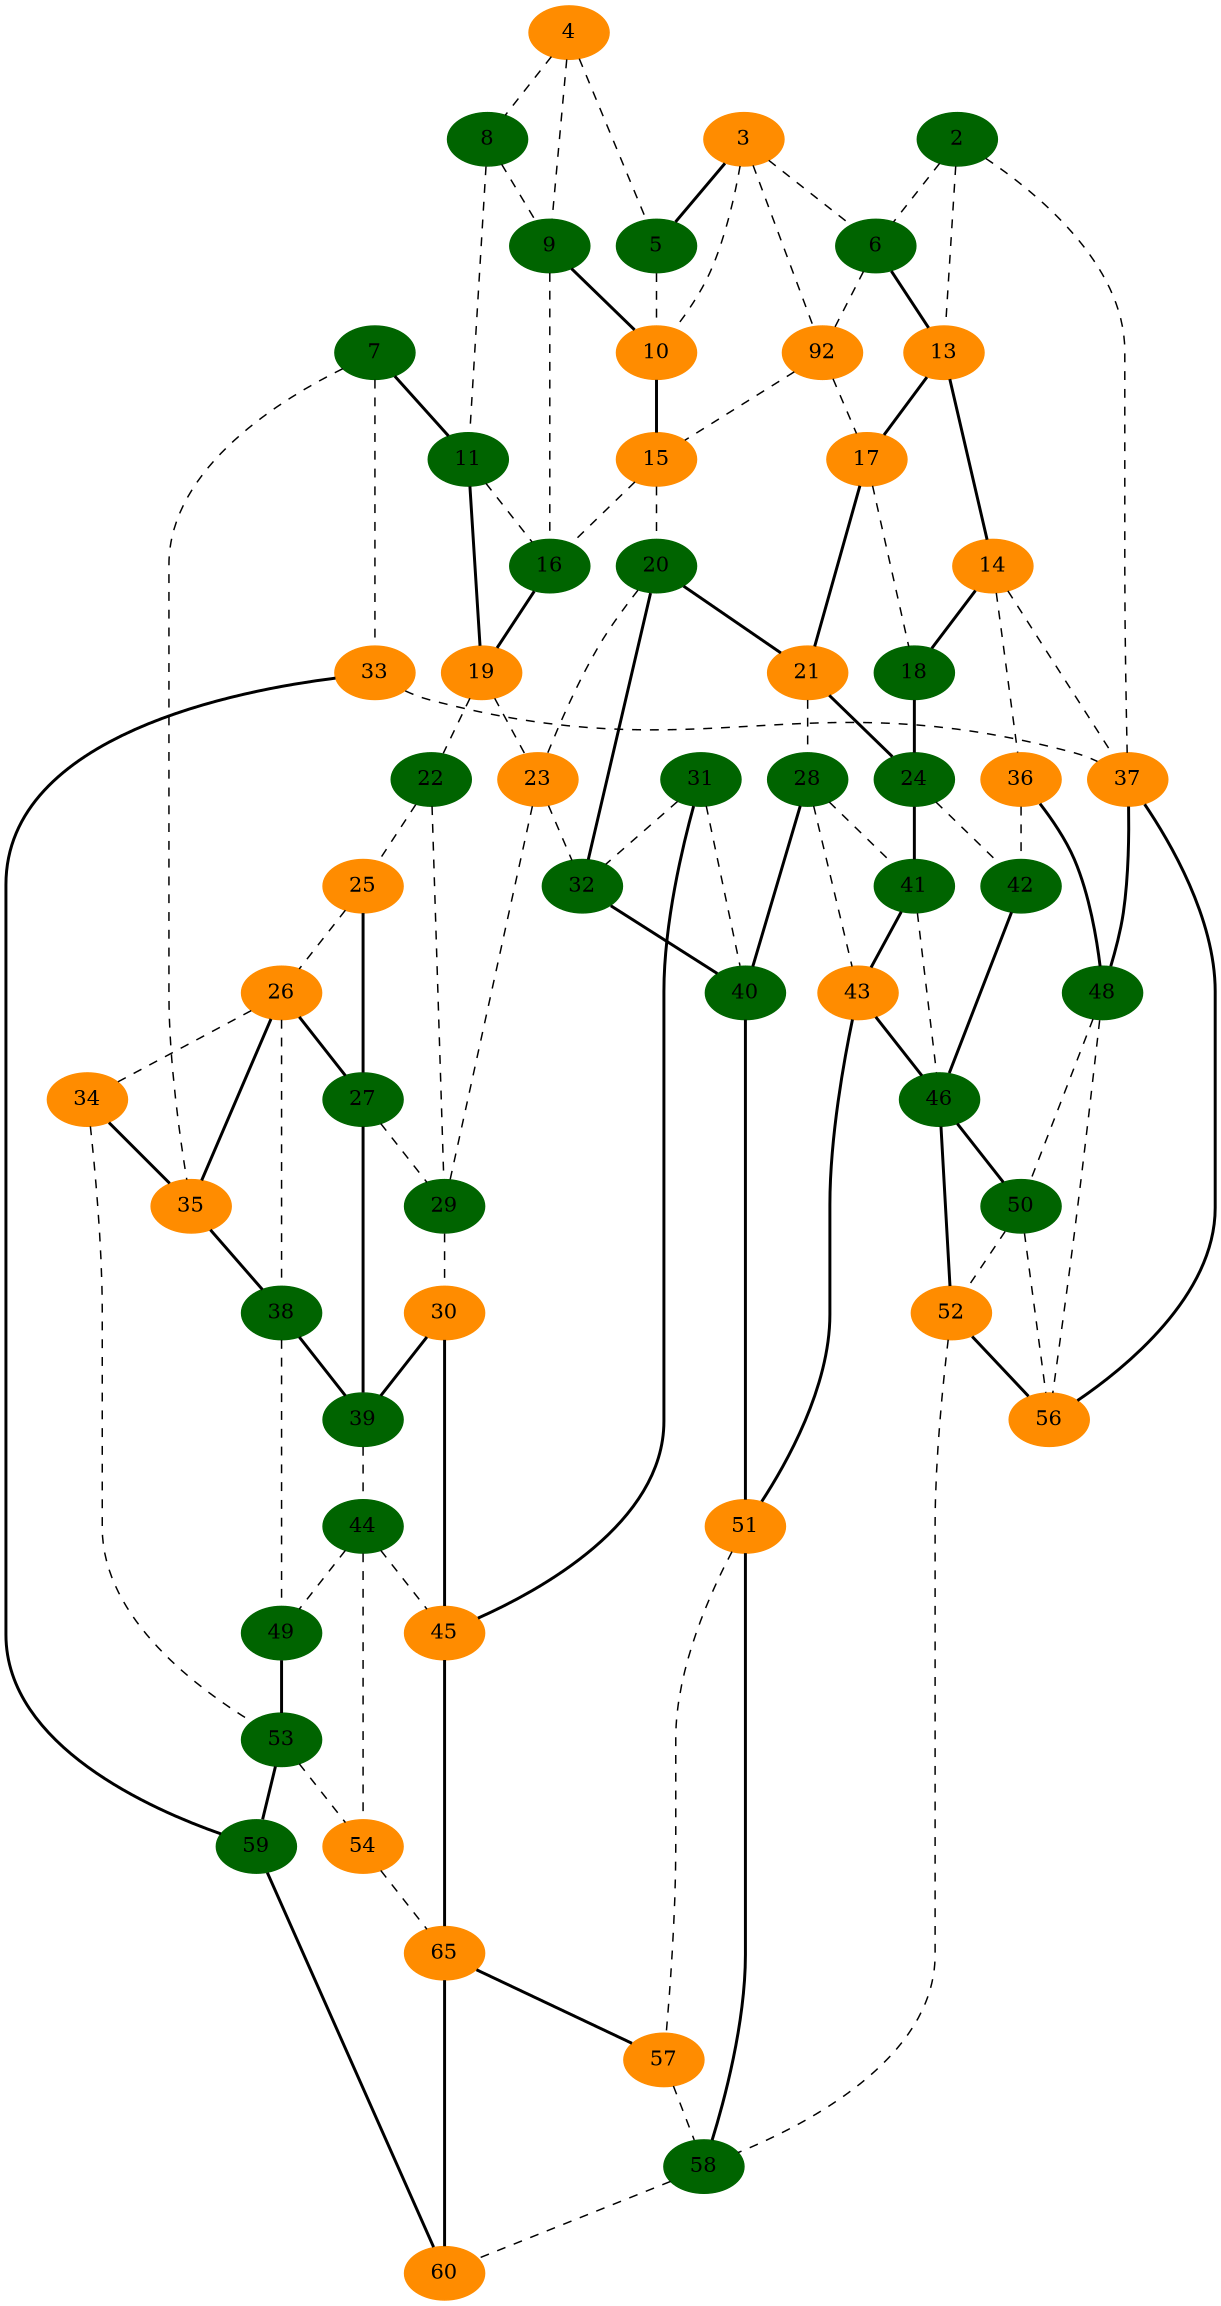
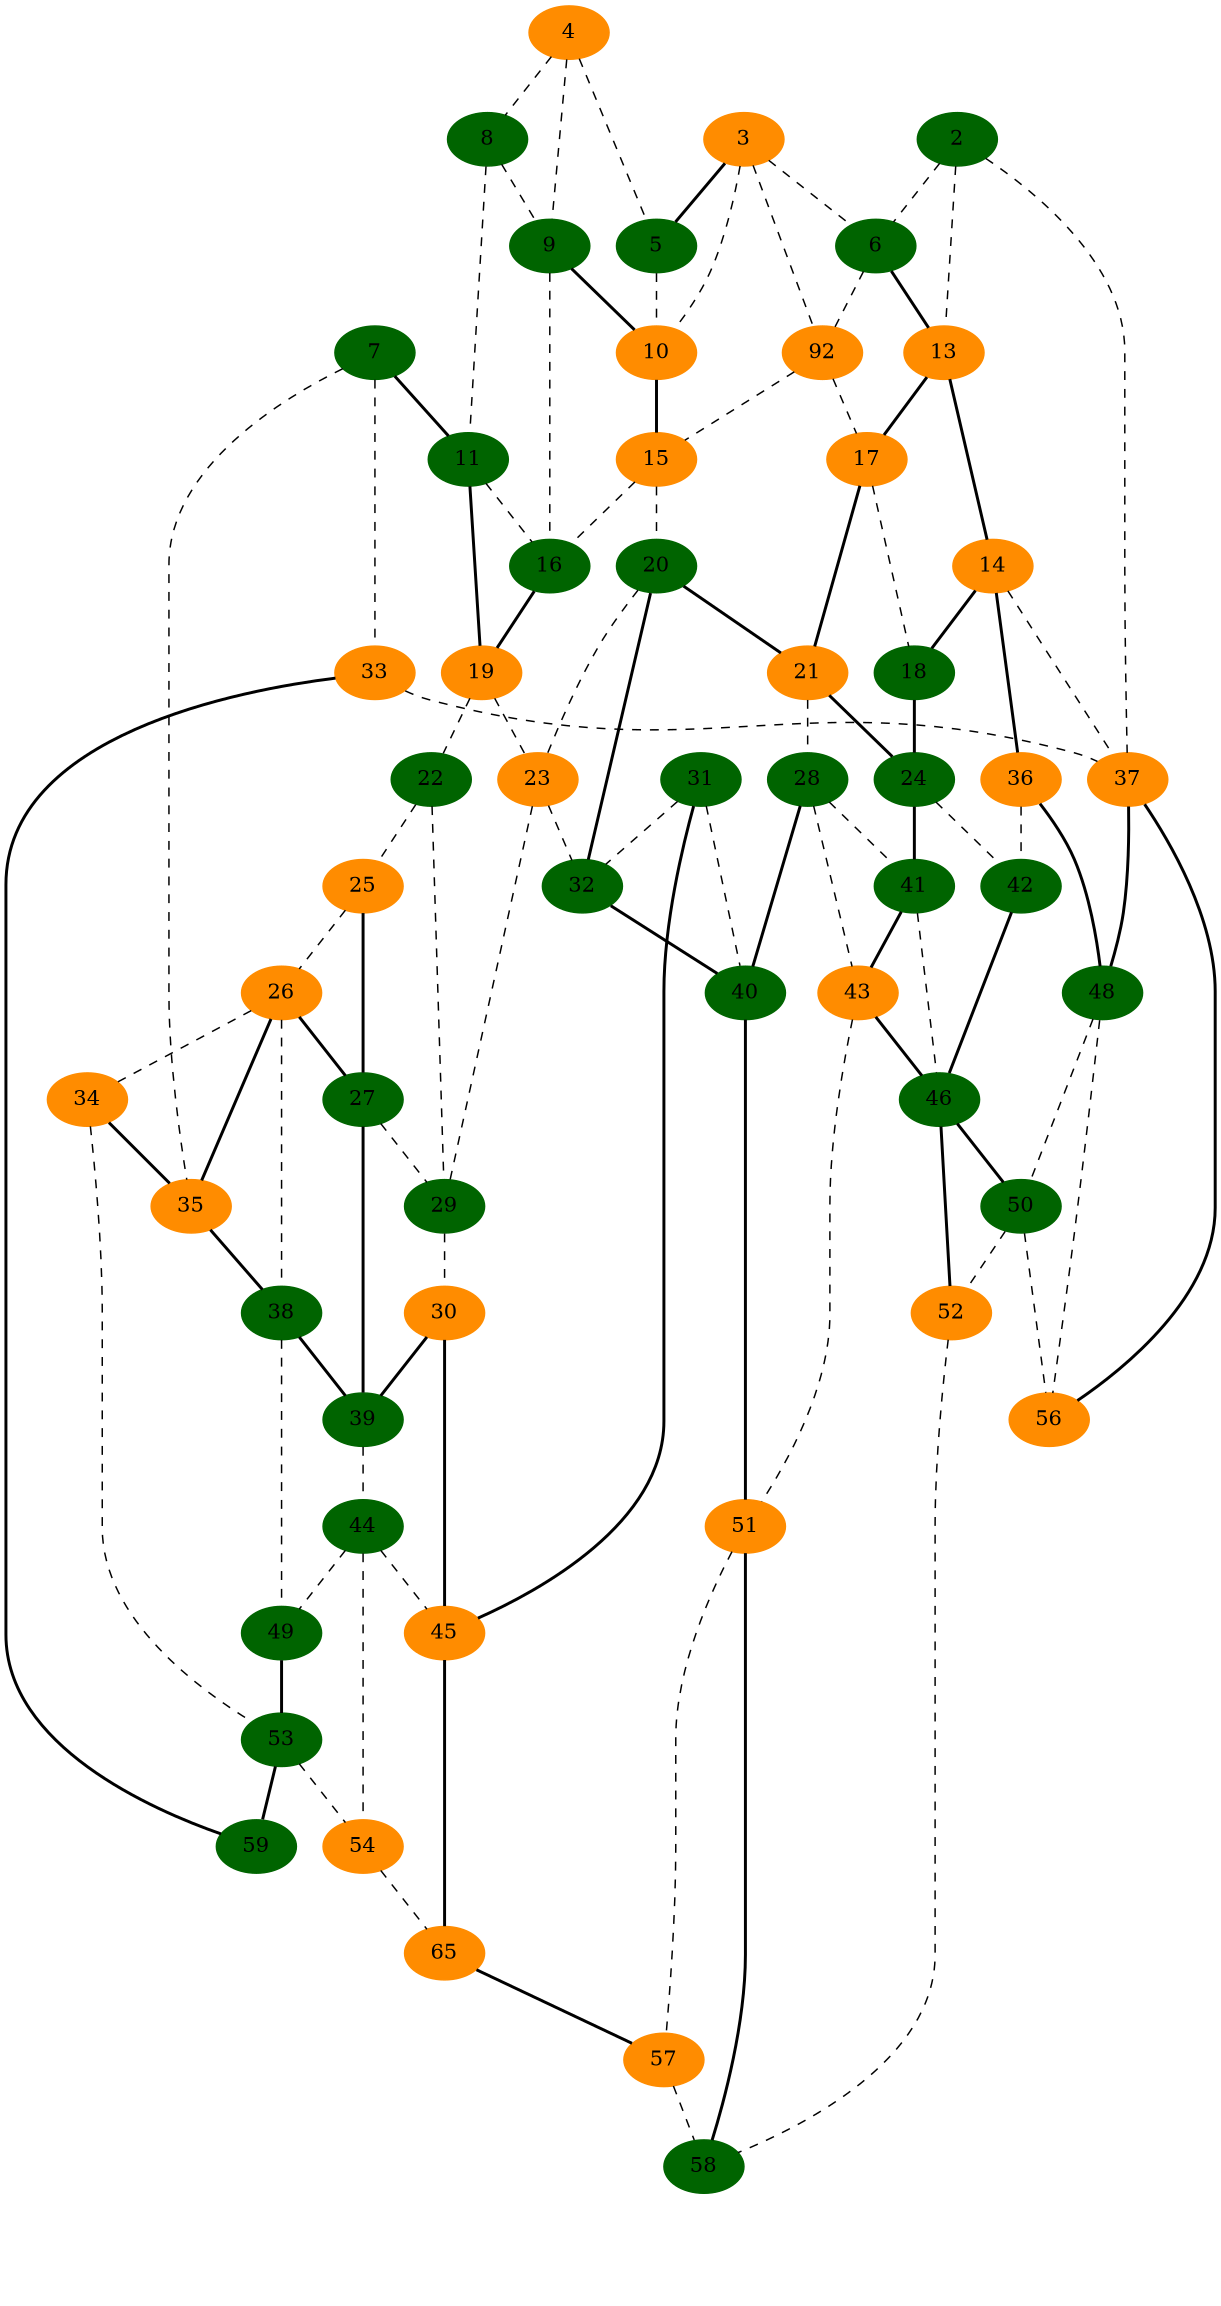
(1007, 673) -> (1007, 673)
(830, 1267) -> (830, 1267)
(1000, 1366) -> none
(445, 2273) -> none
